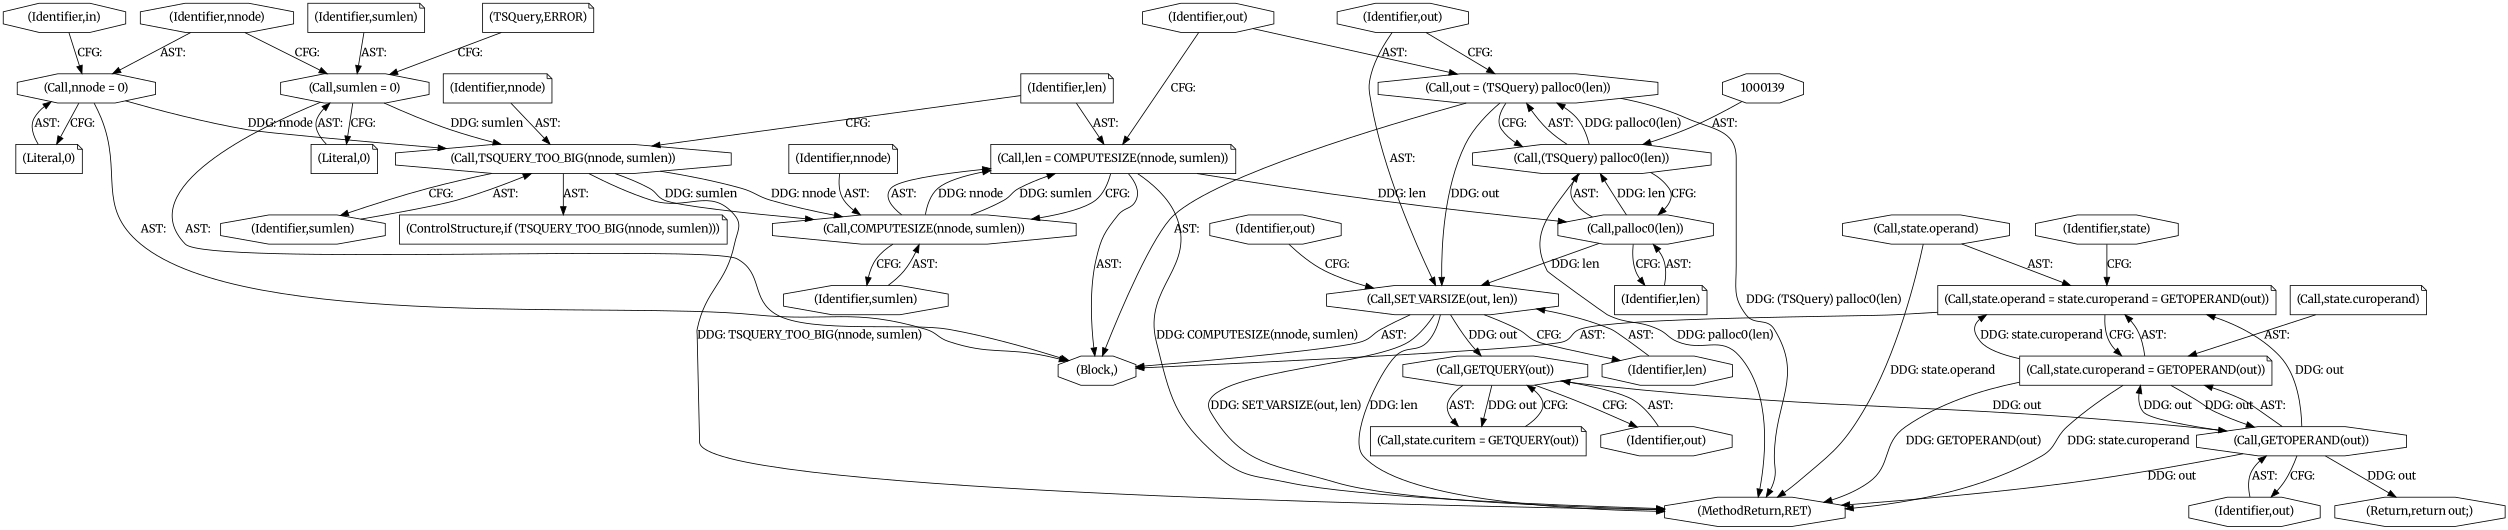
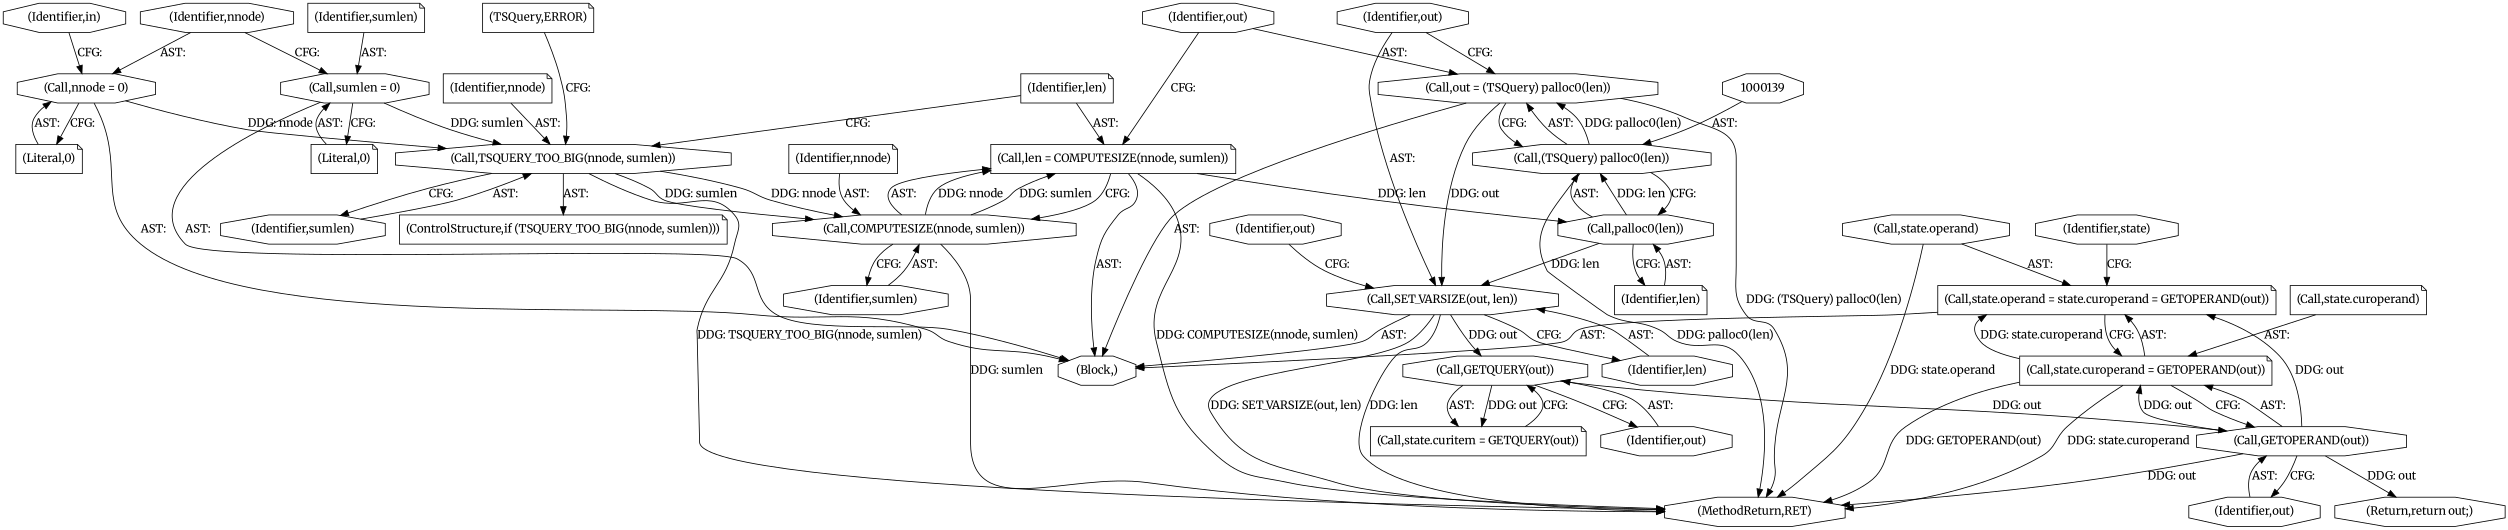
(449, 52) -> (562, 83)
(2229, 406) -> (2229, 406)
none -> (1196, 488)
